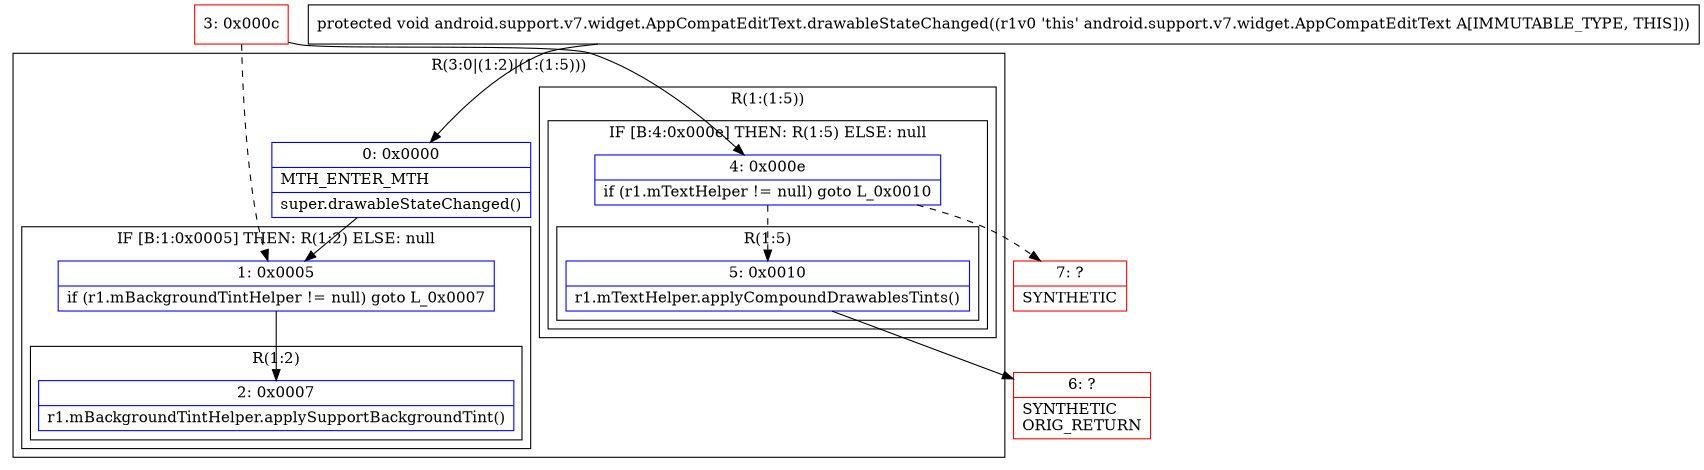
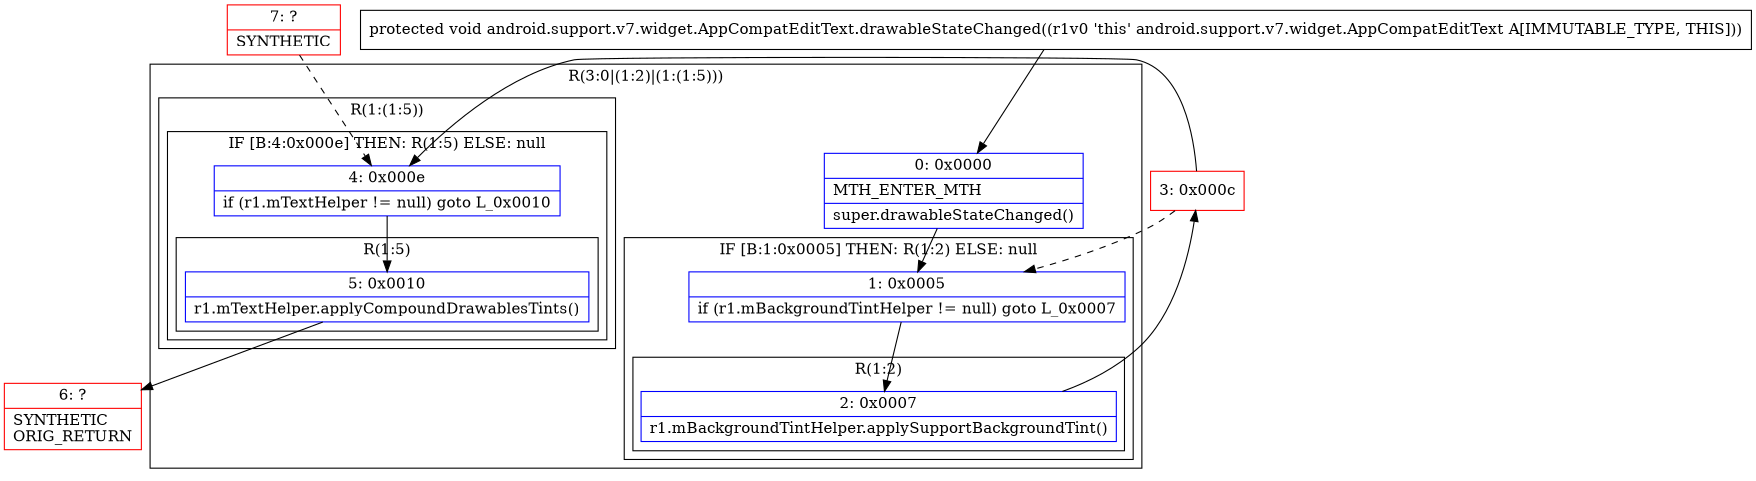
(965, 220) -> (332, 106)
(768, 234) -> (387, 245)
none -> (1155, 328)
